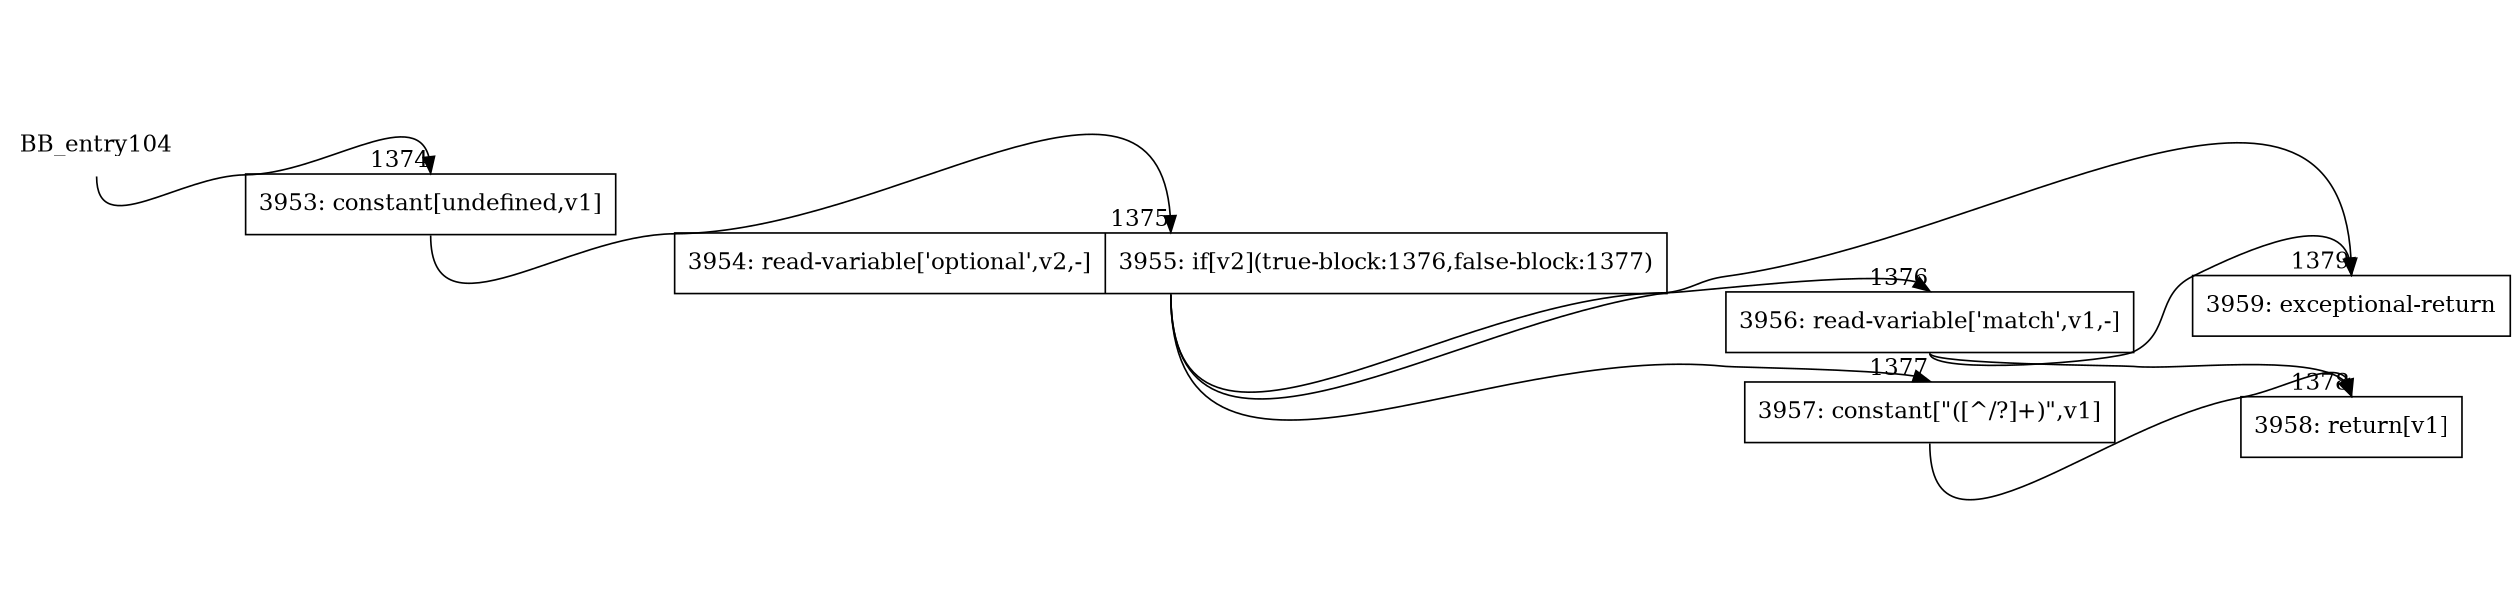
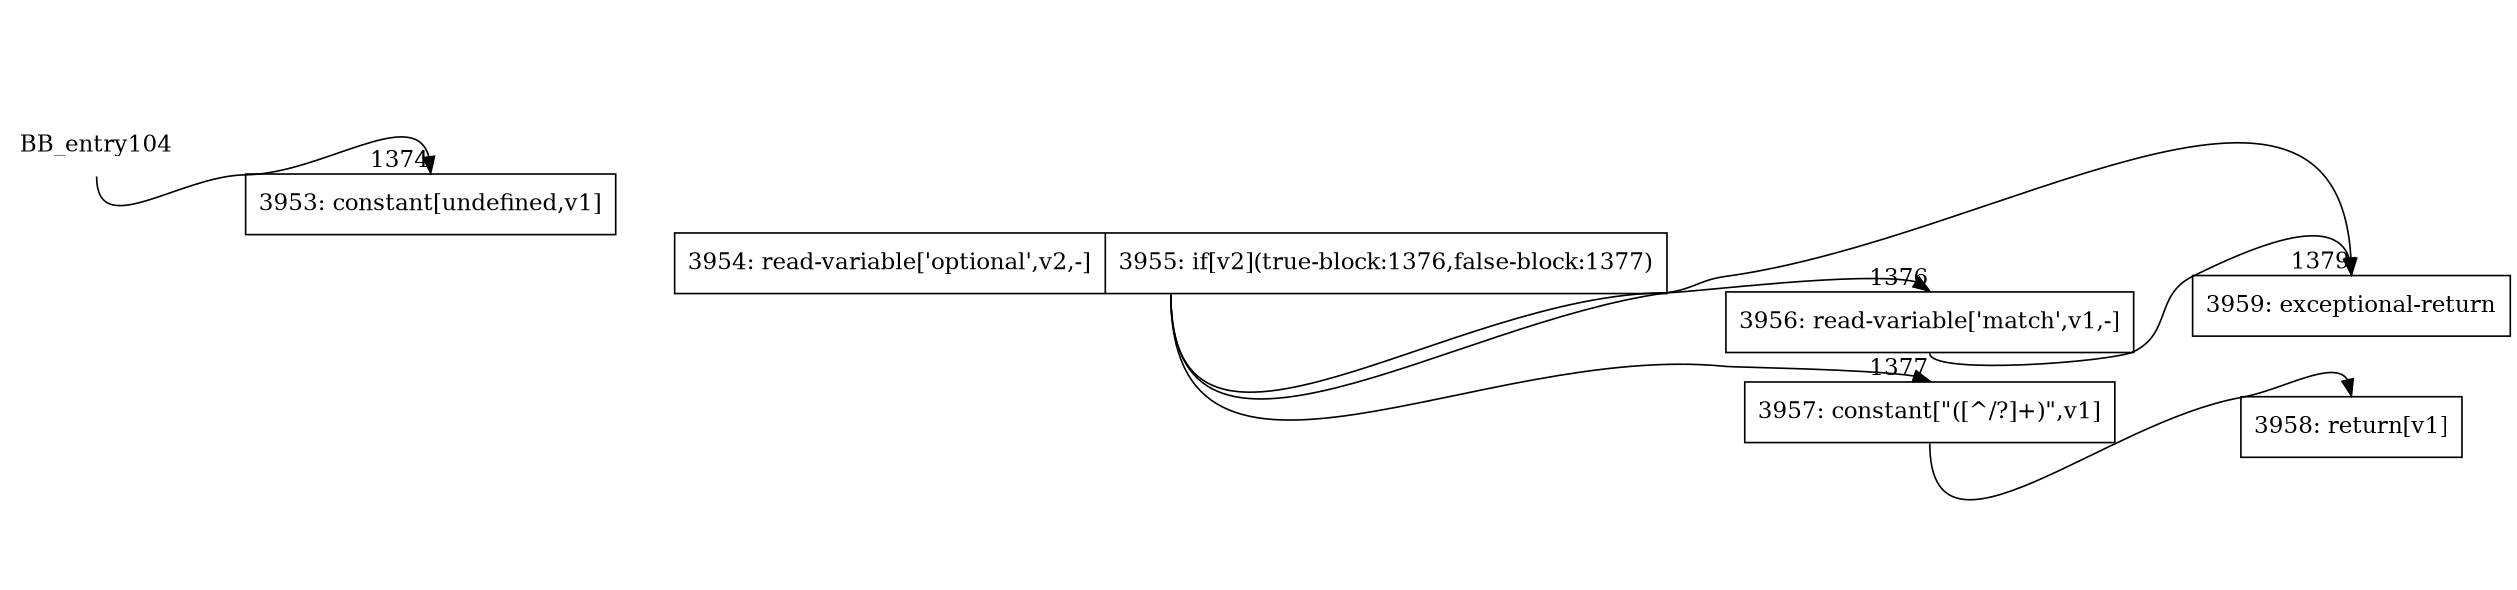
(810, 211) -> none
(2138, 367) -> none
